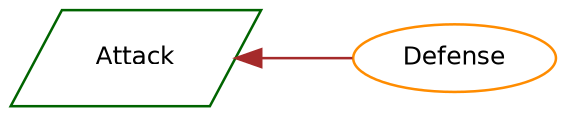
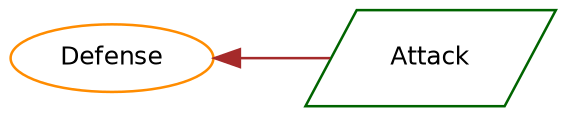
(307, 58) -> (285, 58)
